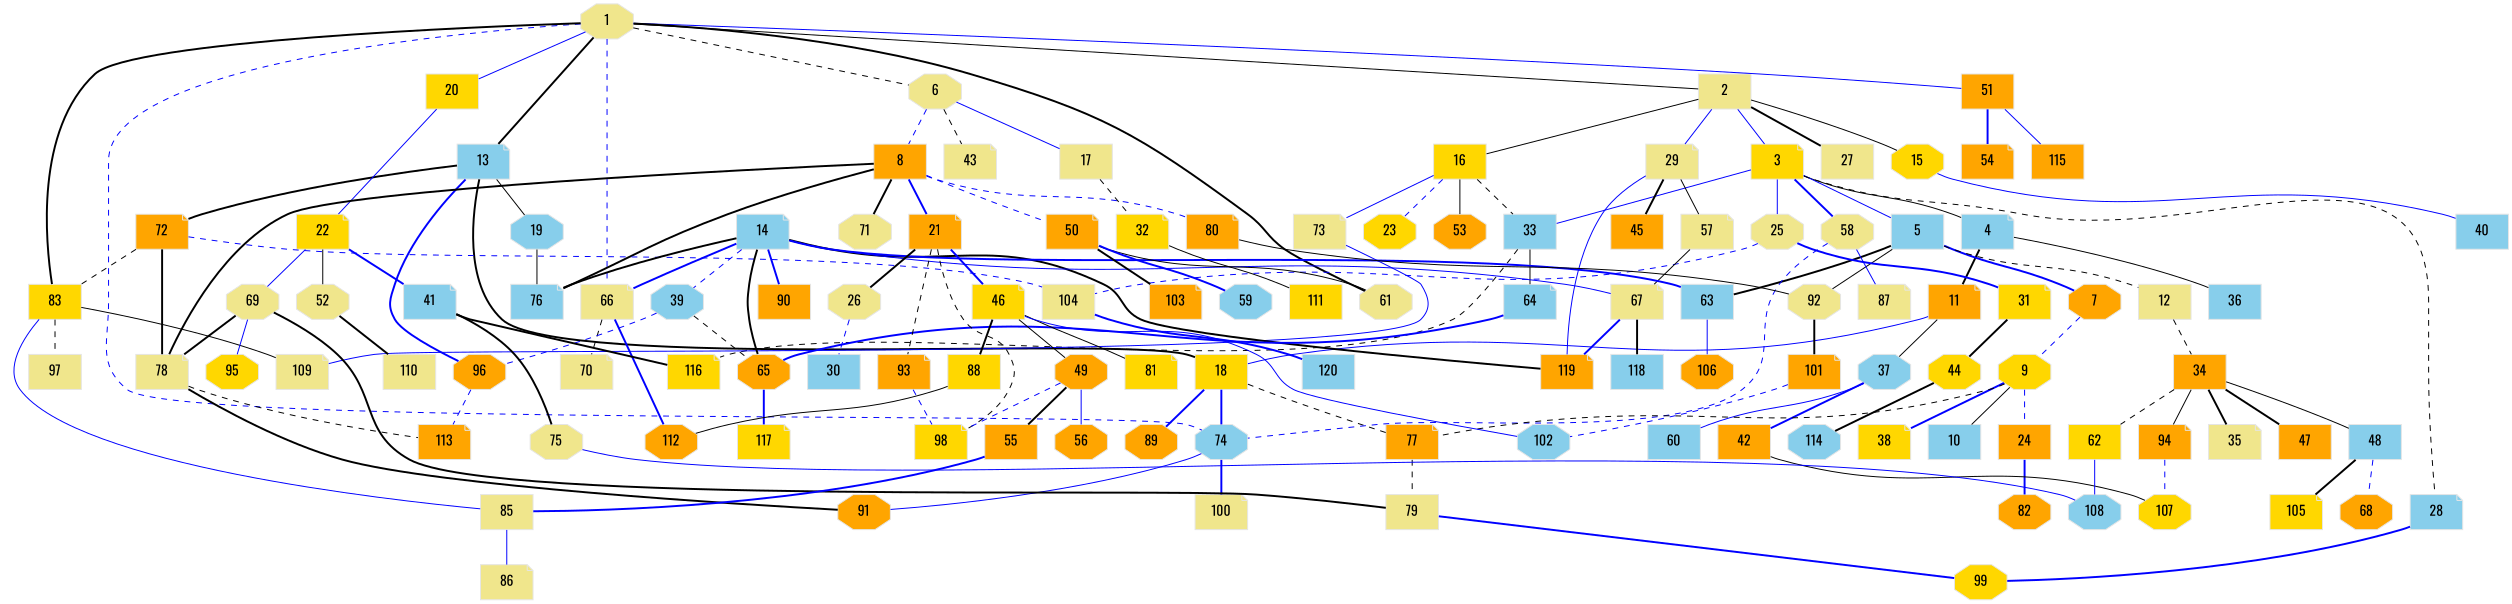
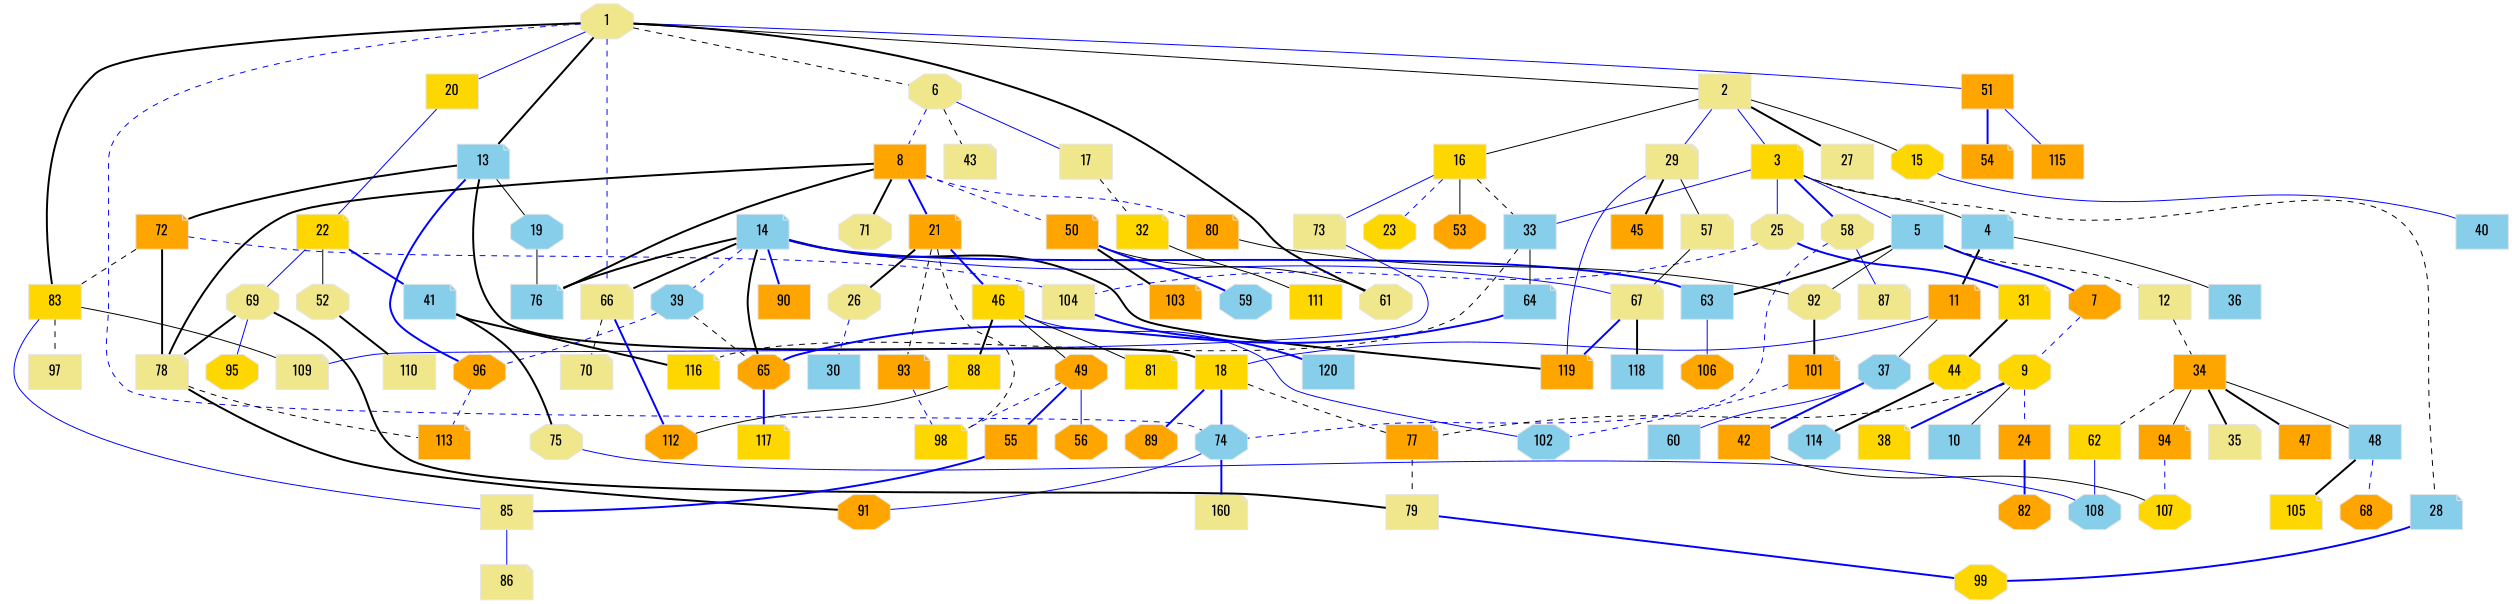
(685, 266) -> (685, 266)
(1047, 406) -> (1047, 406)
(1221, 512) -> (1221, 512)
